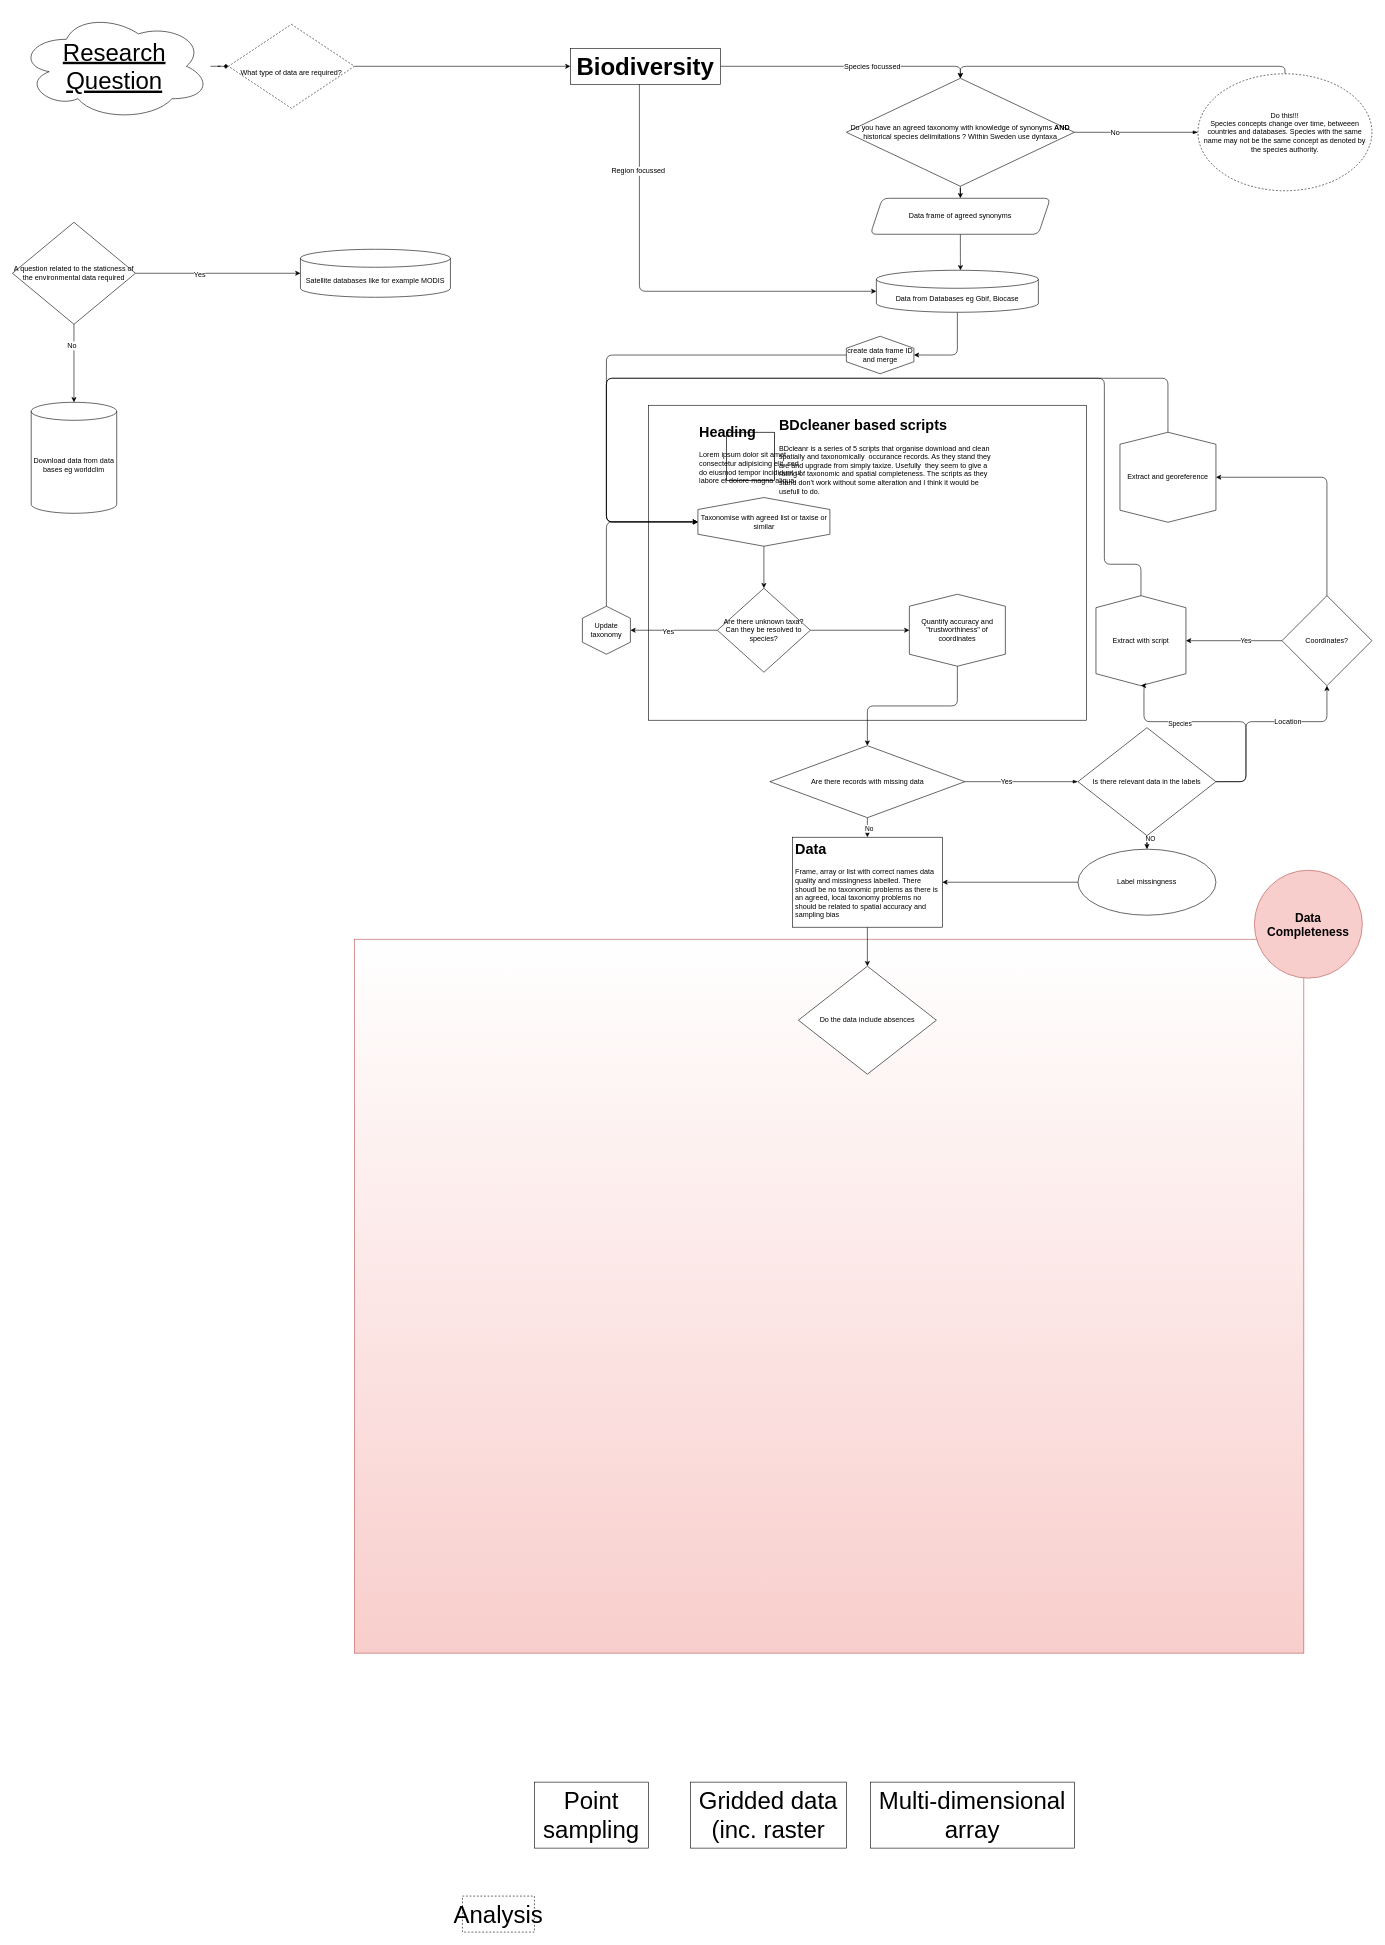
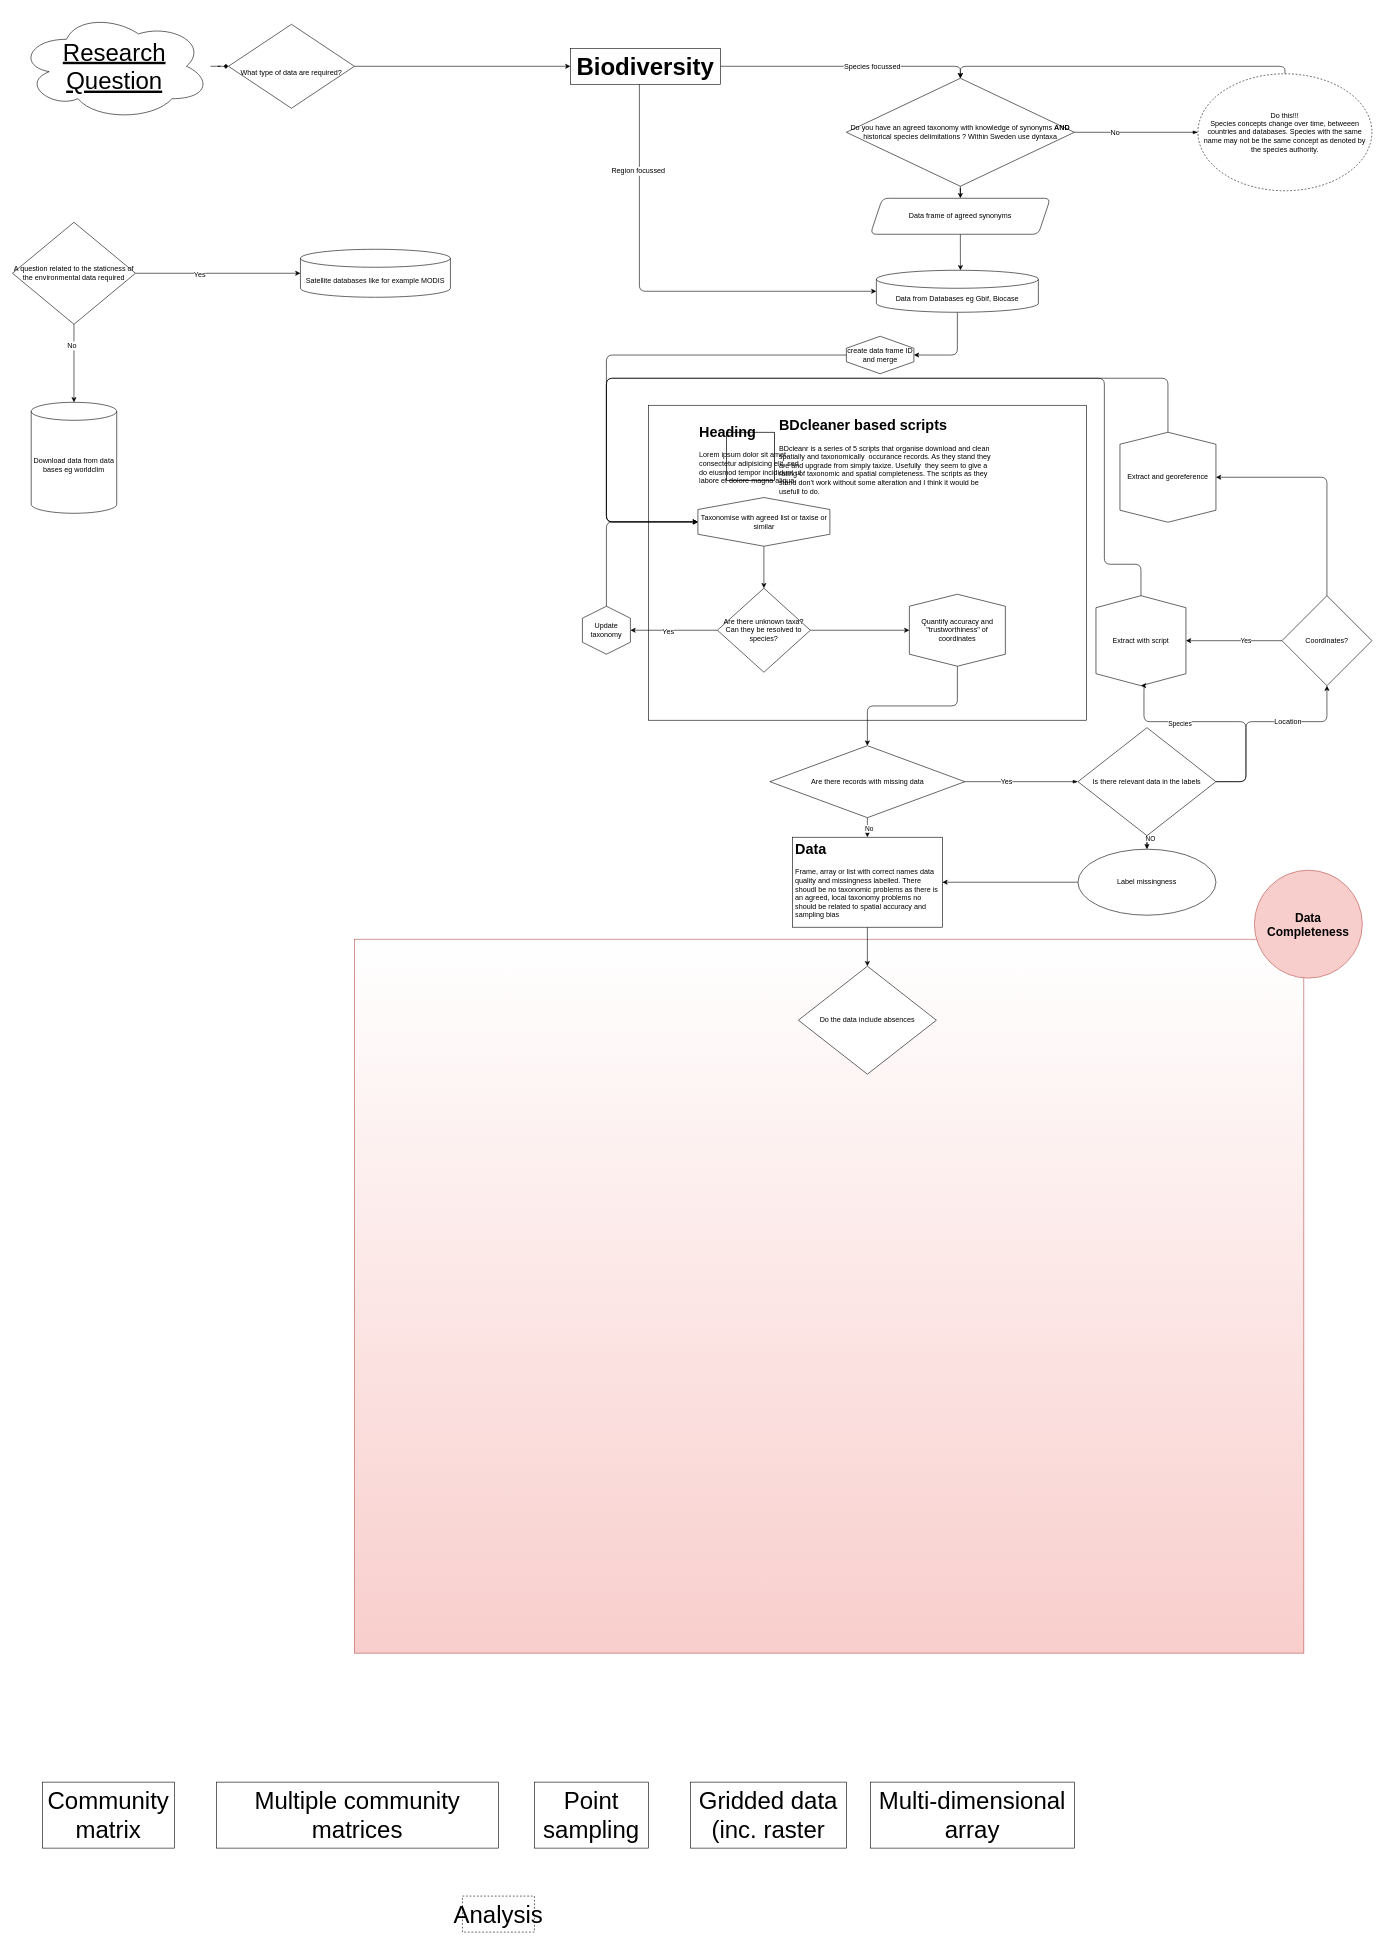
(291, 66) -> (291, 66)
none -> (108, 1815)
none -> (357, 1815)
